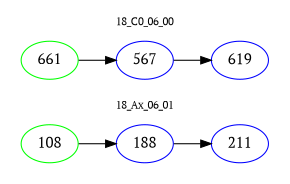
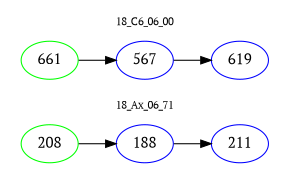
(145, 23) -> (145, 23)
(145, 106) -> (145, 106)
(50, 144) -> (50, 144)
